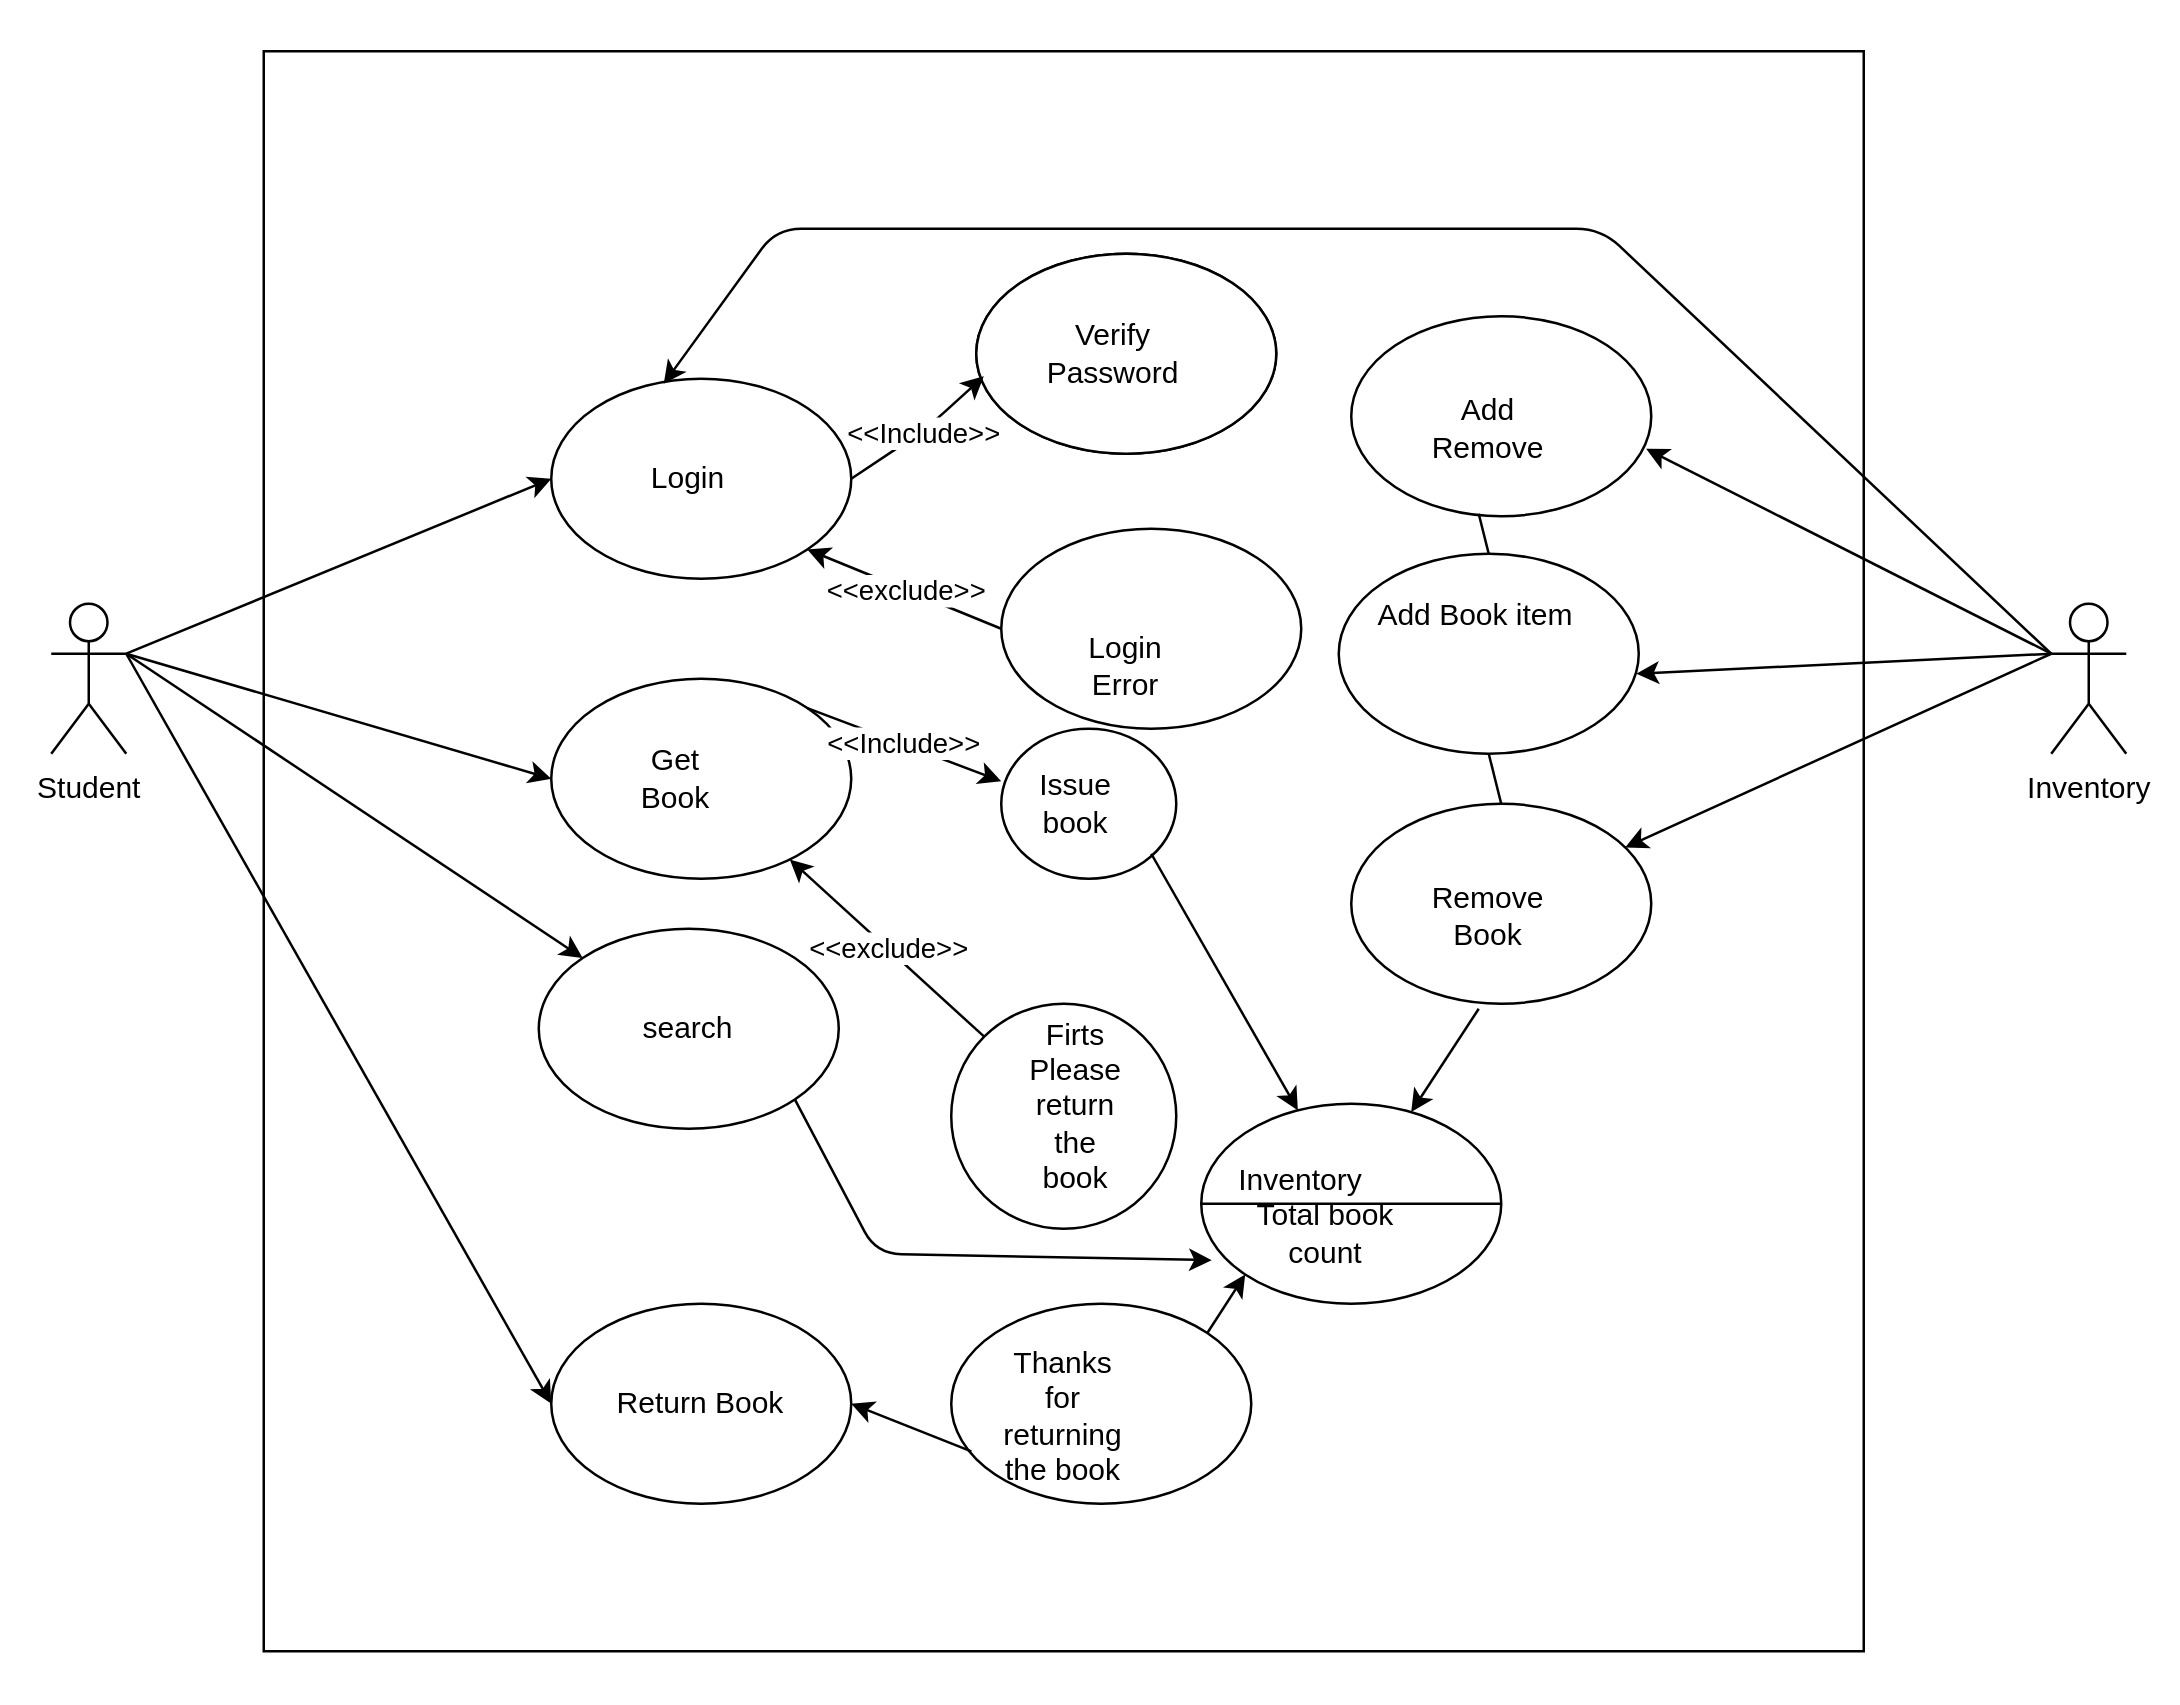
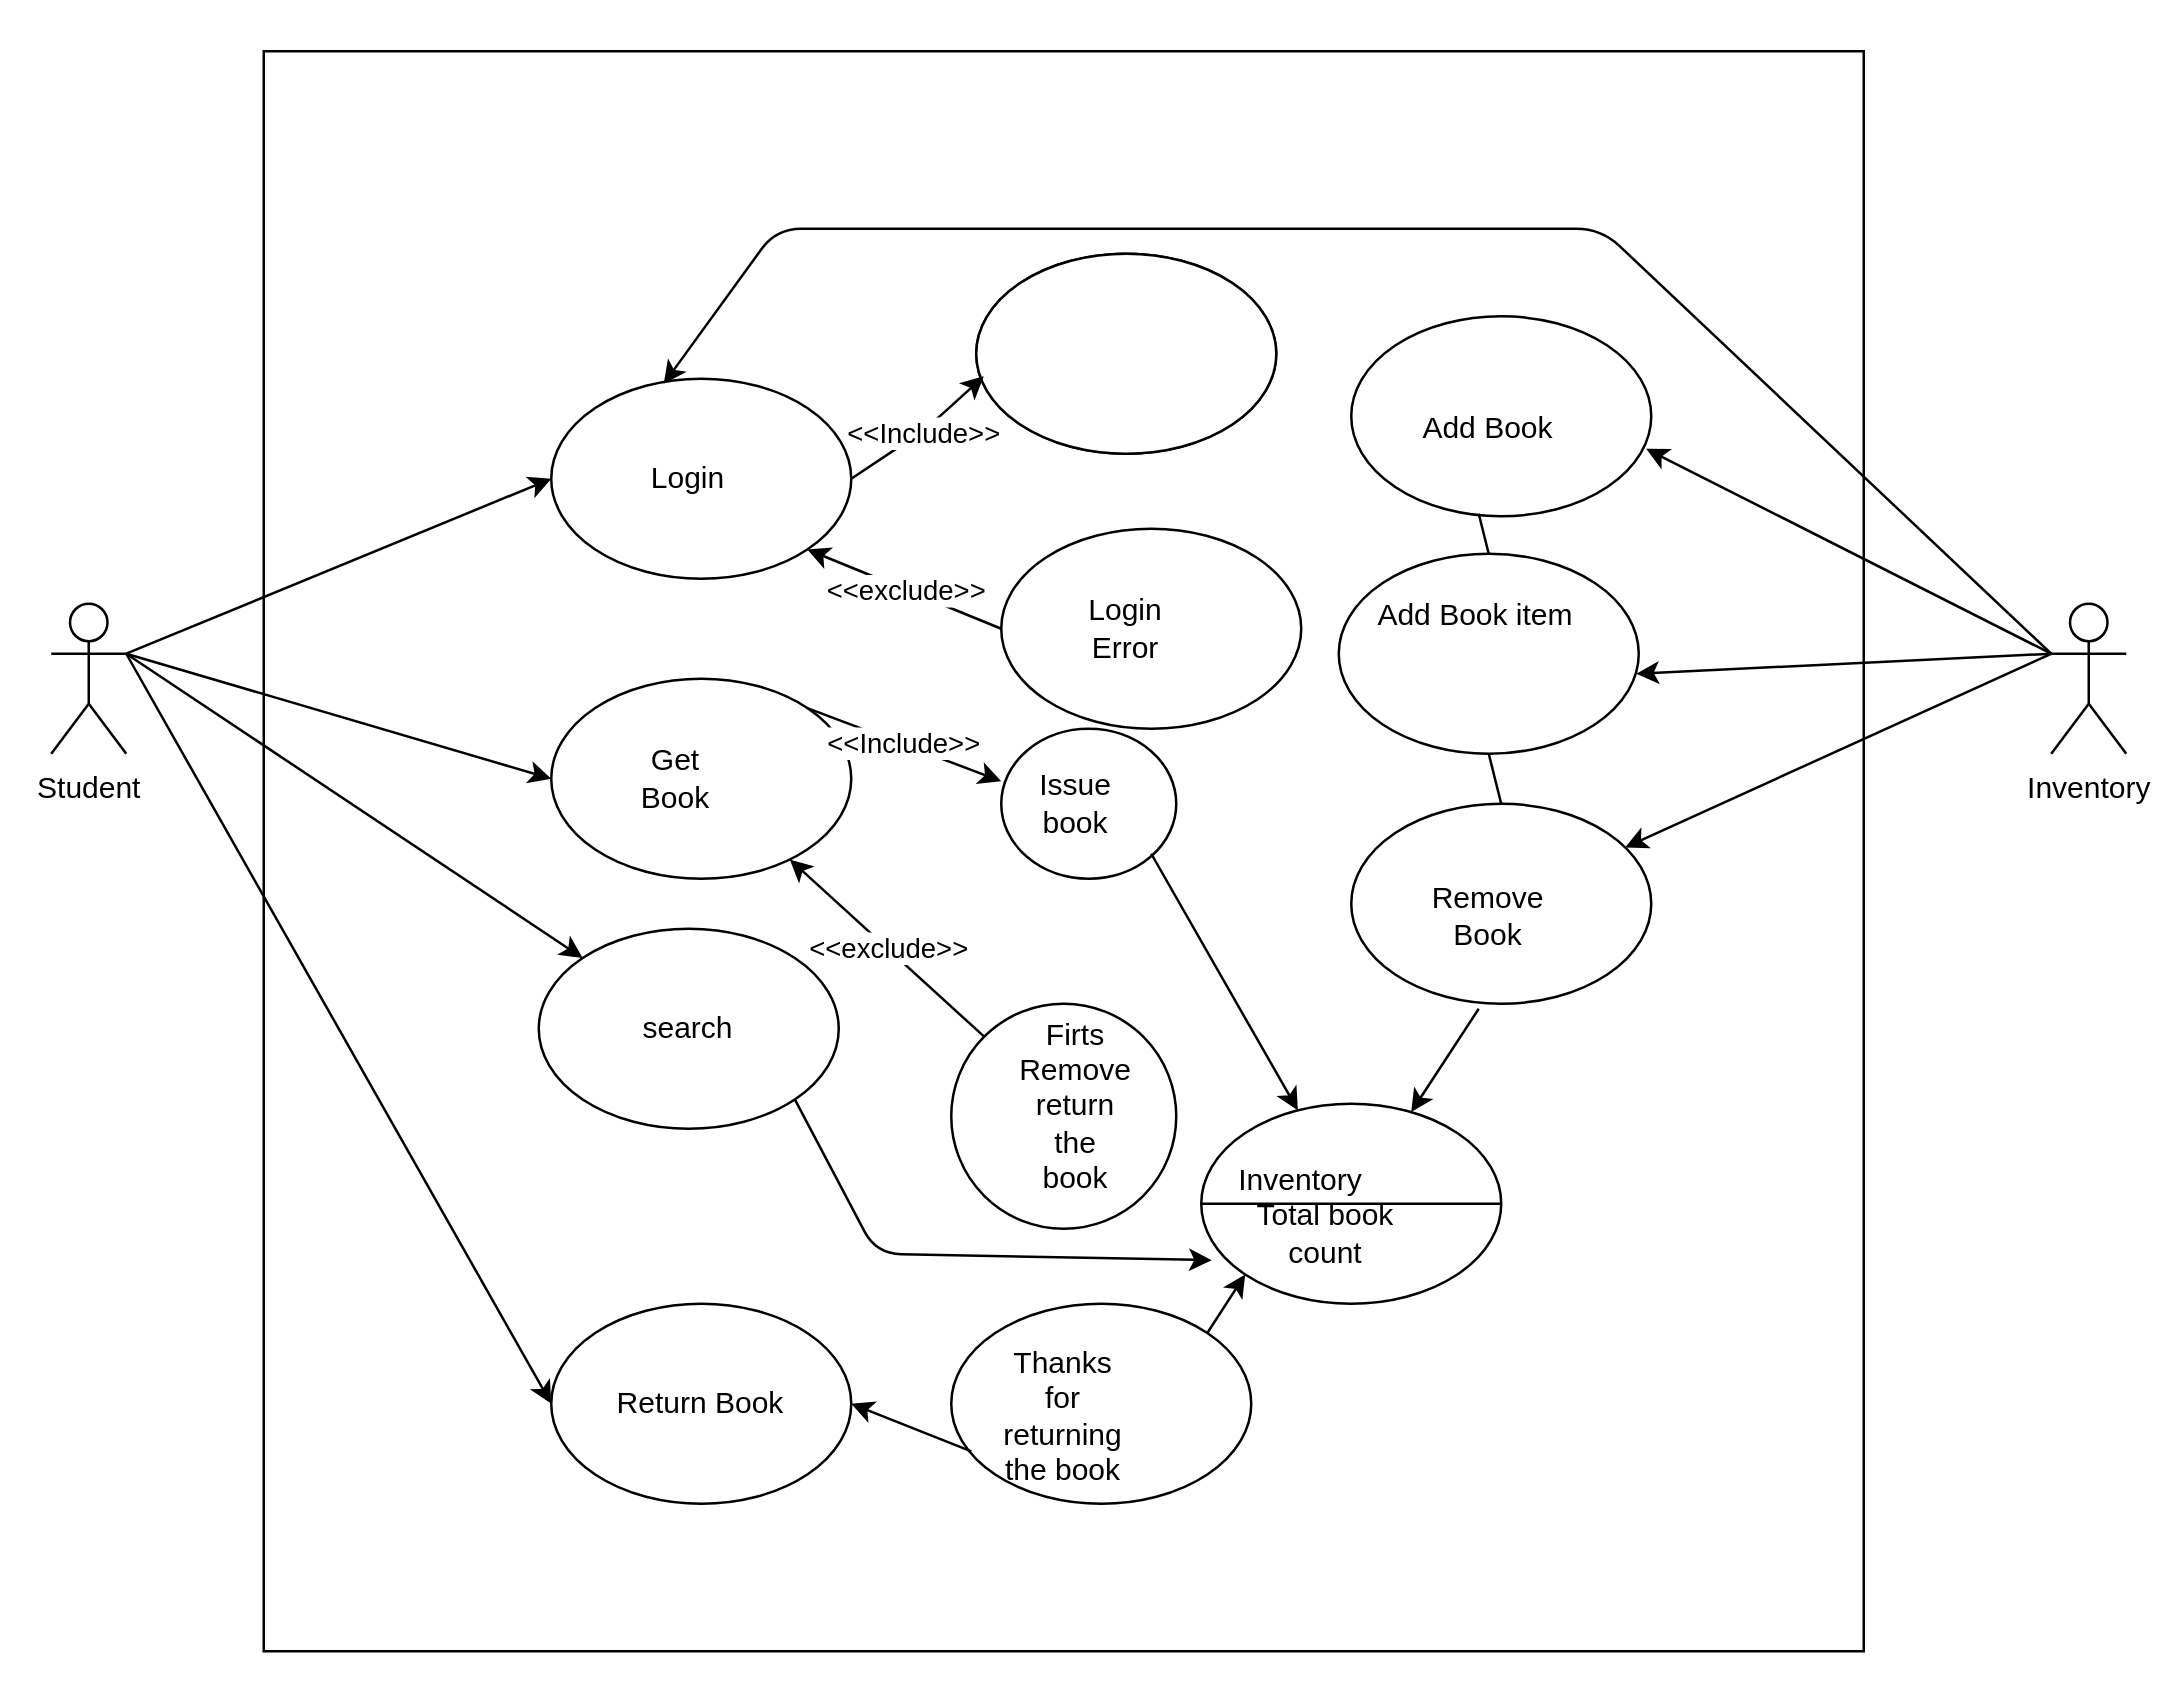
(1114, 354) -> none
(1489, 429) -> (1489, 429)
(1126, 666) -> (1126, 629)
(1076, 1106) -> (1076, 1106)
